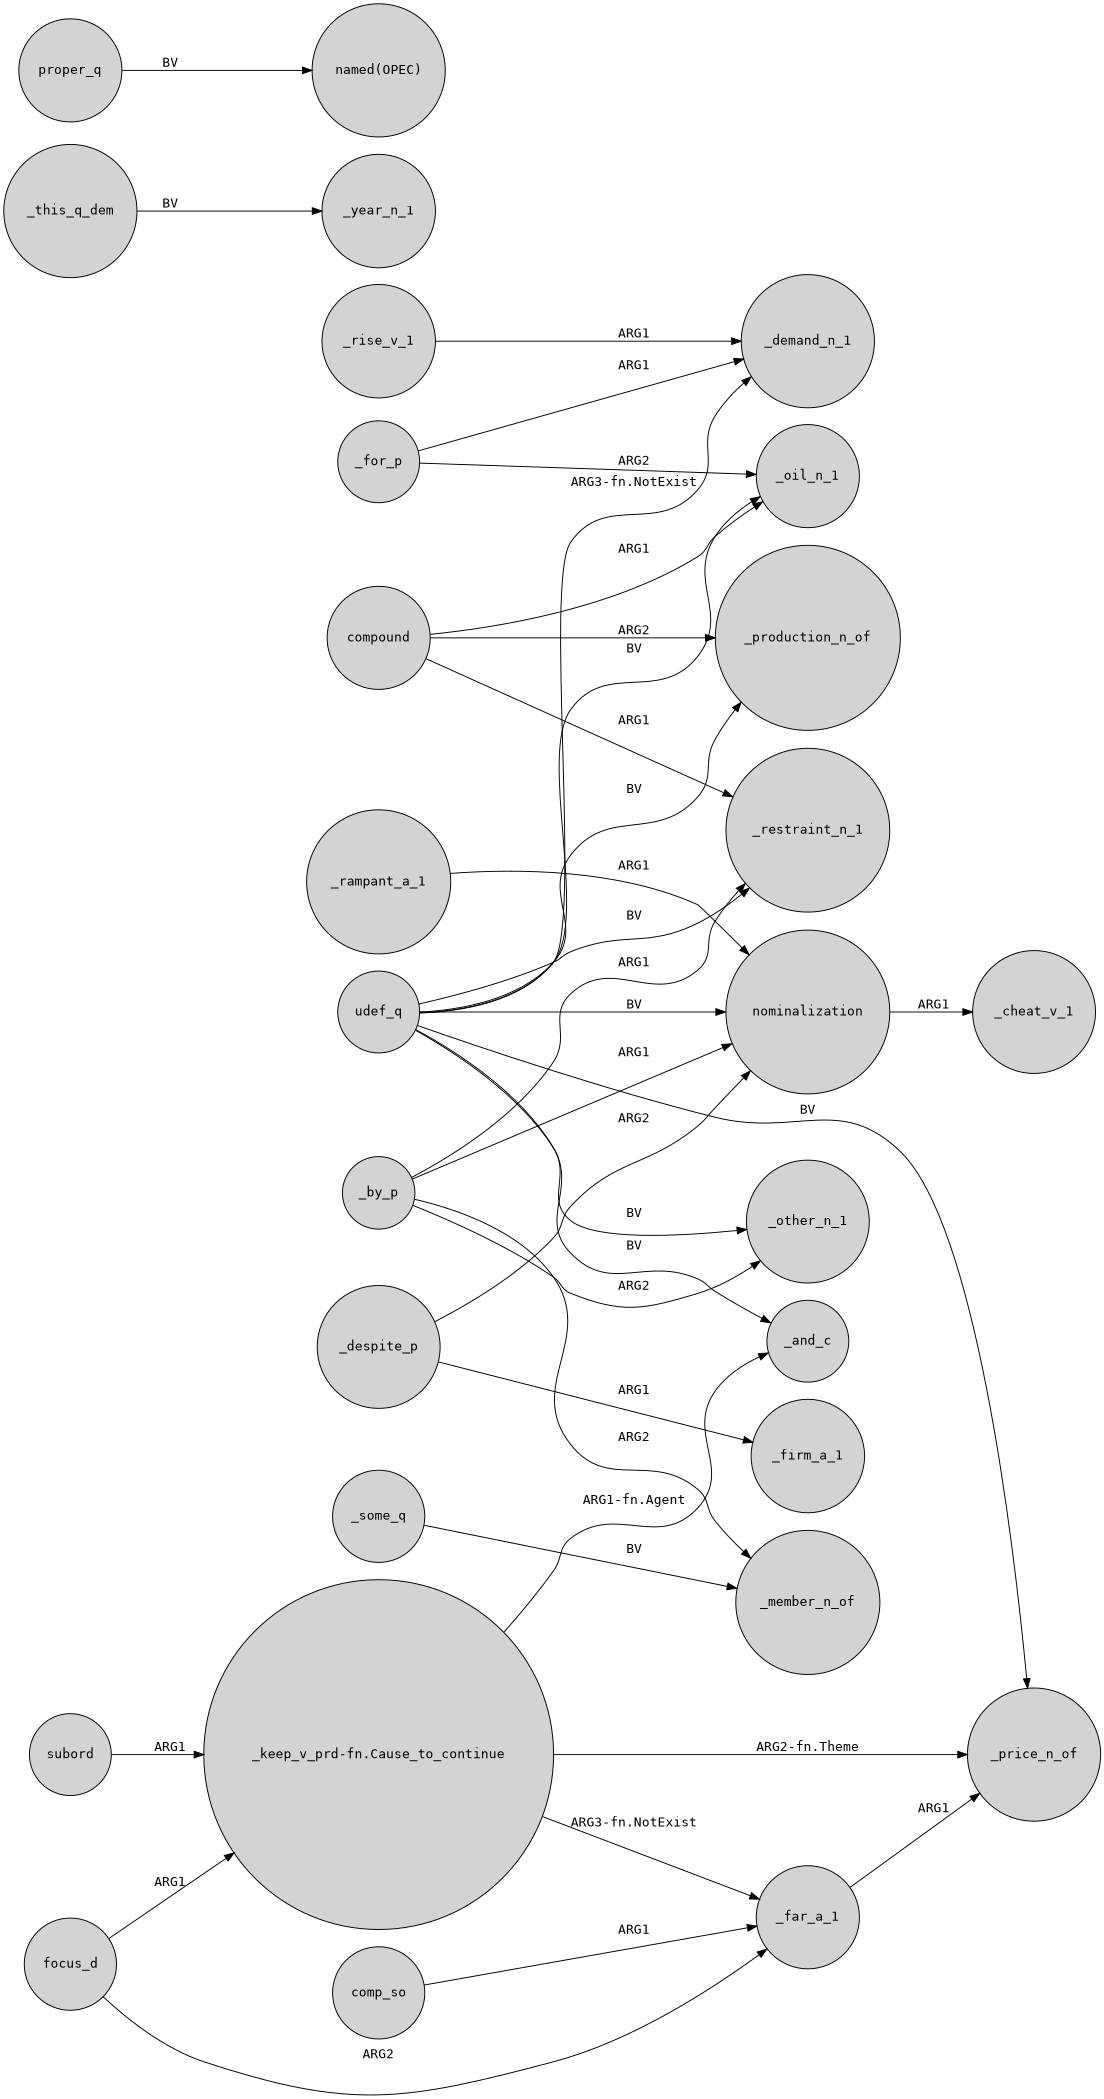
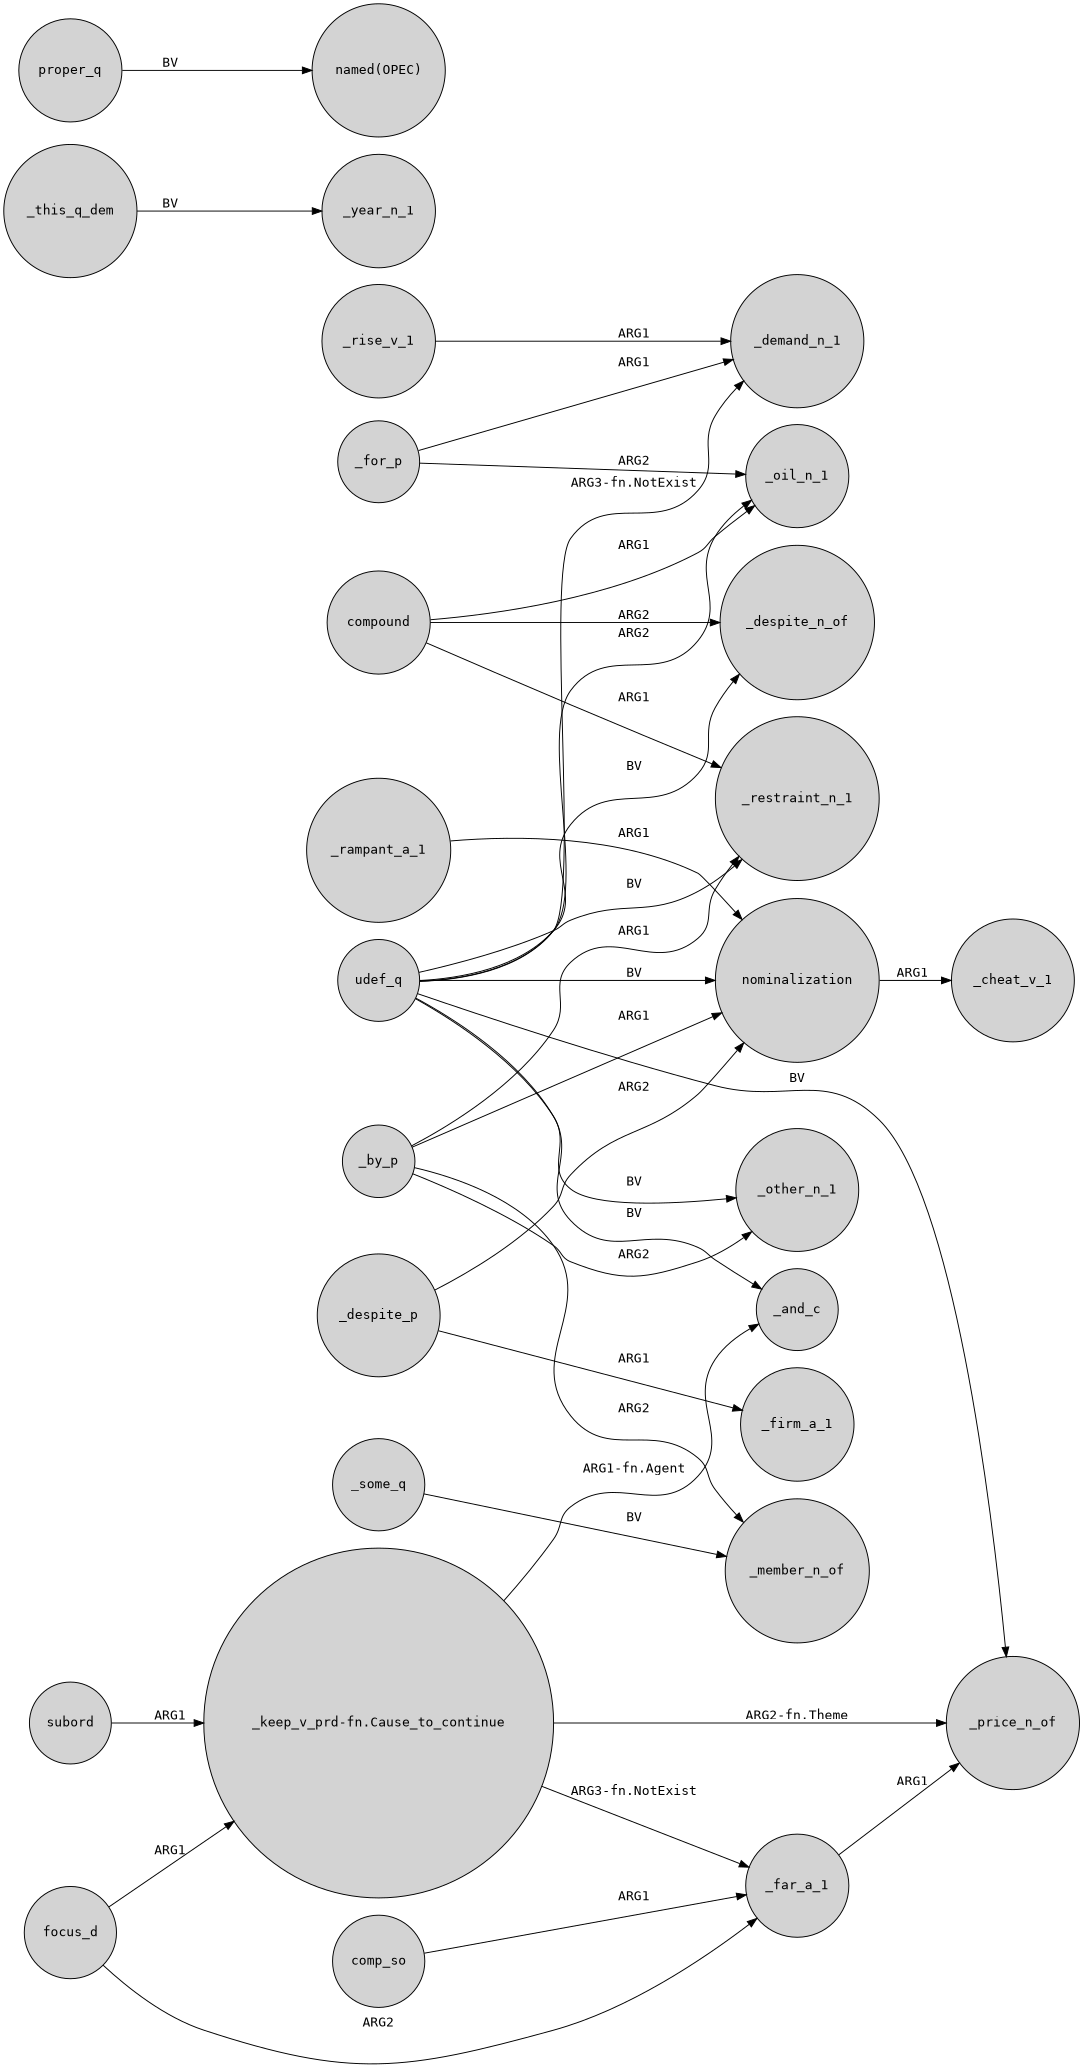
(808, 638) -> (797, 622)
(634, 649) -> (634, 633)
